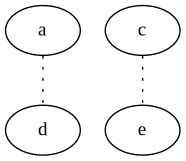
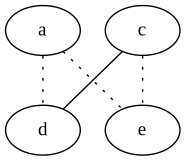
none -> (87, 74)
none -> (99, 74)
